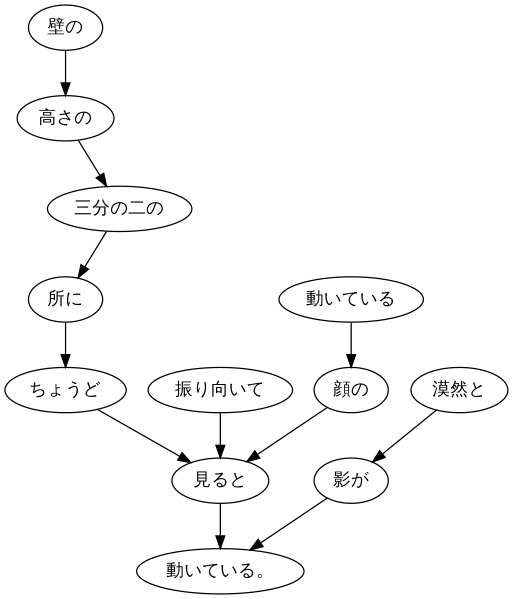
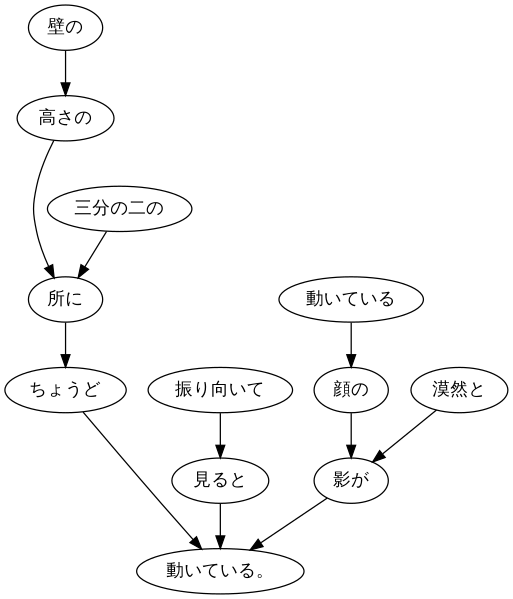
(89, 158) -> (34, 203)
(292, 431) -> (351, 429)
(138, 433) -> (138, 476)
